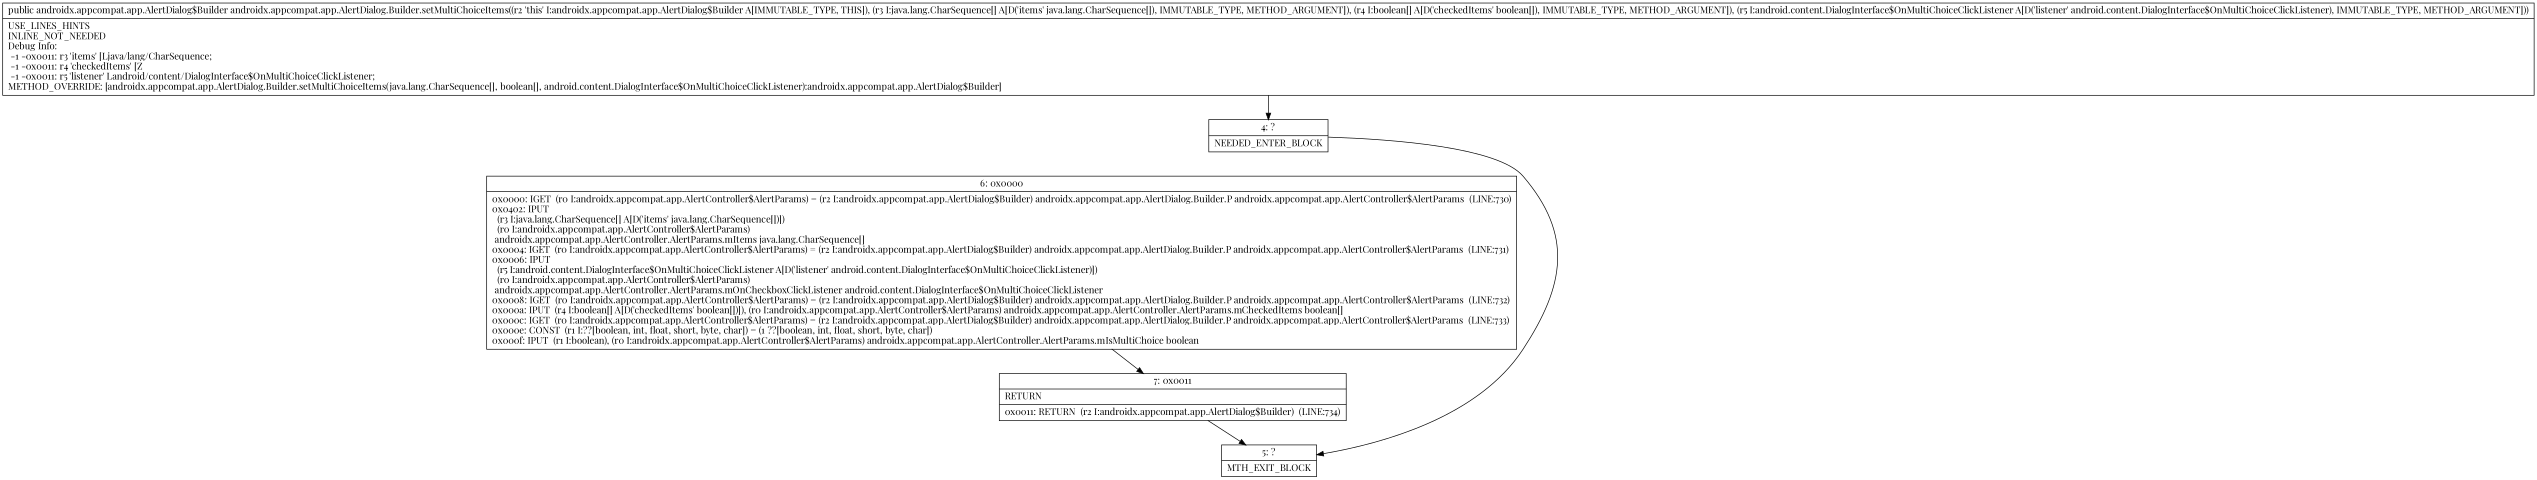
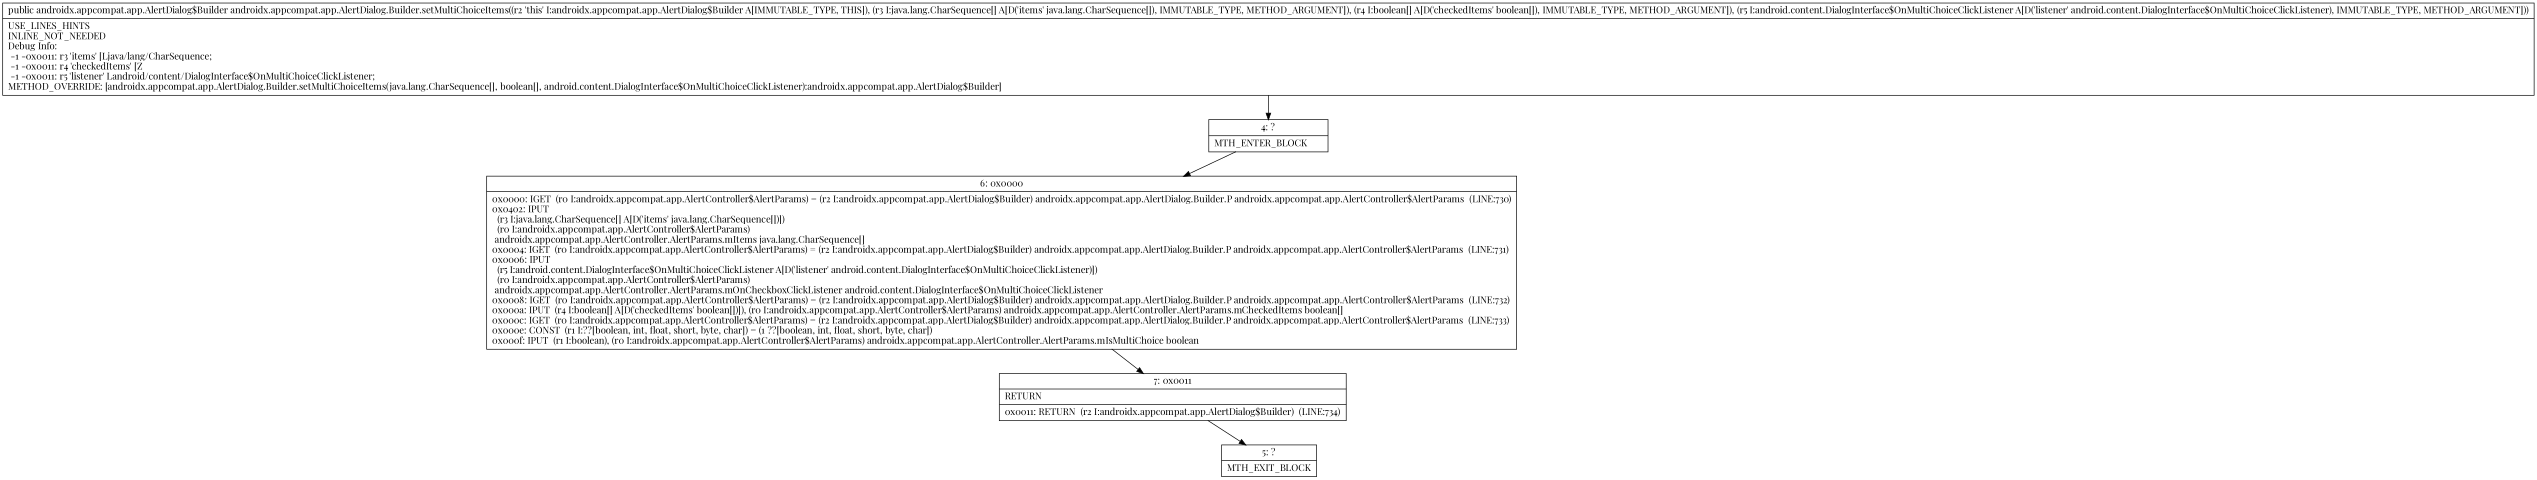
(1268, 143) -> (1261, 143)
(1555, 277) -> (1213, 163)
